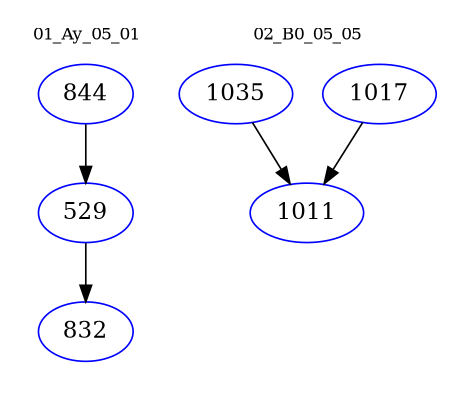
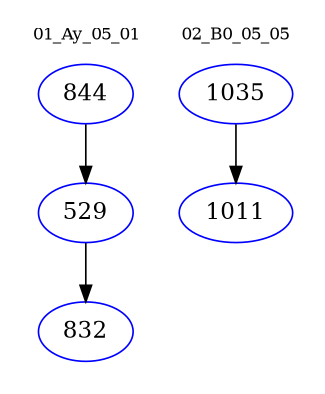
(380, 94) -> none
